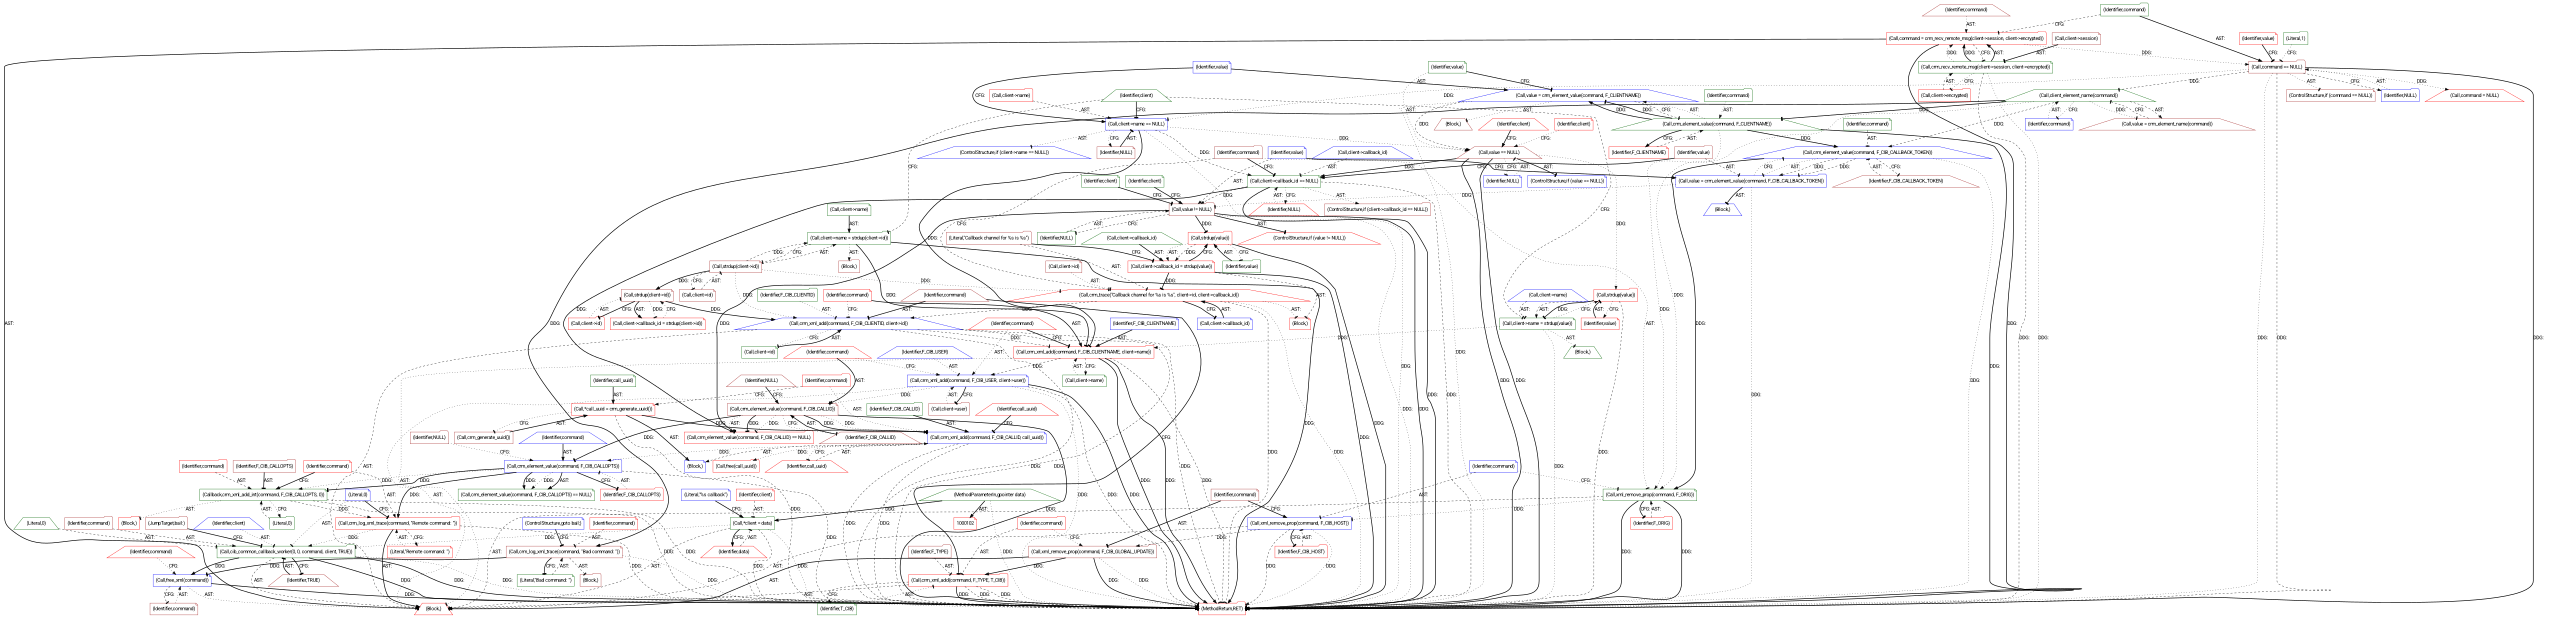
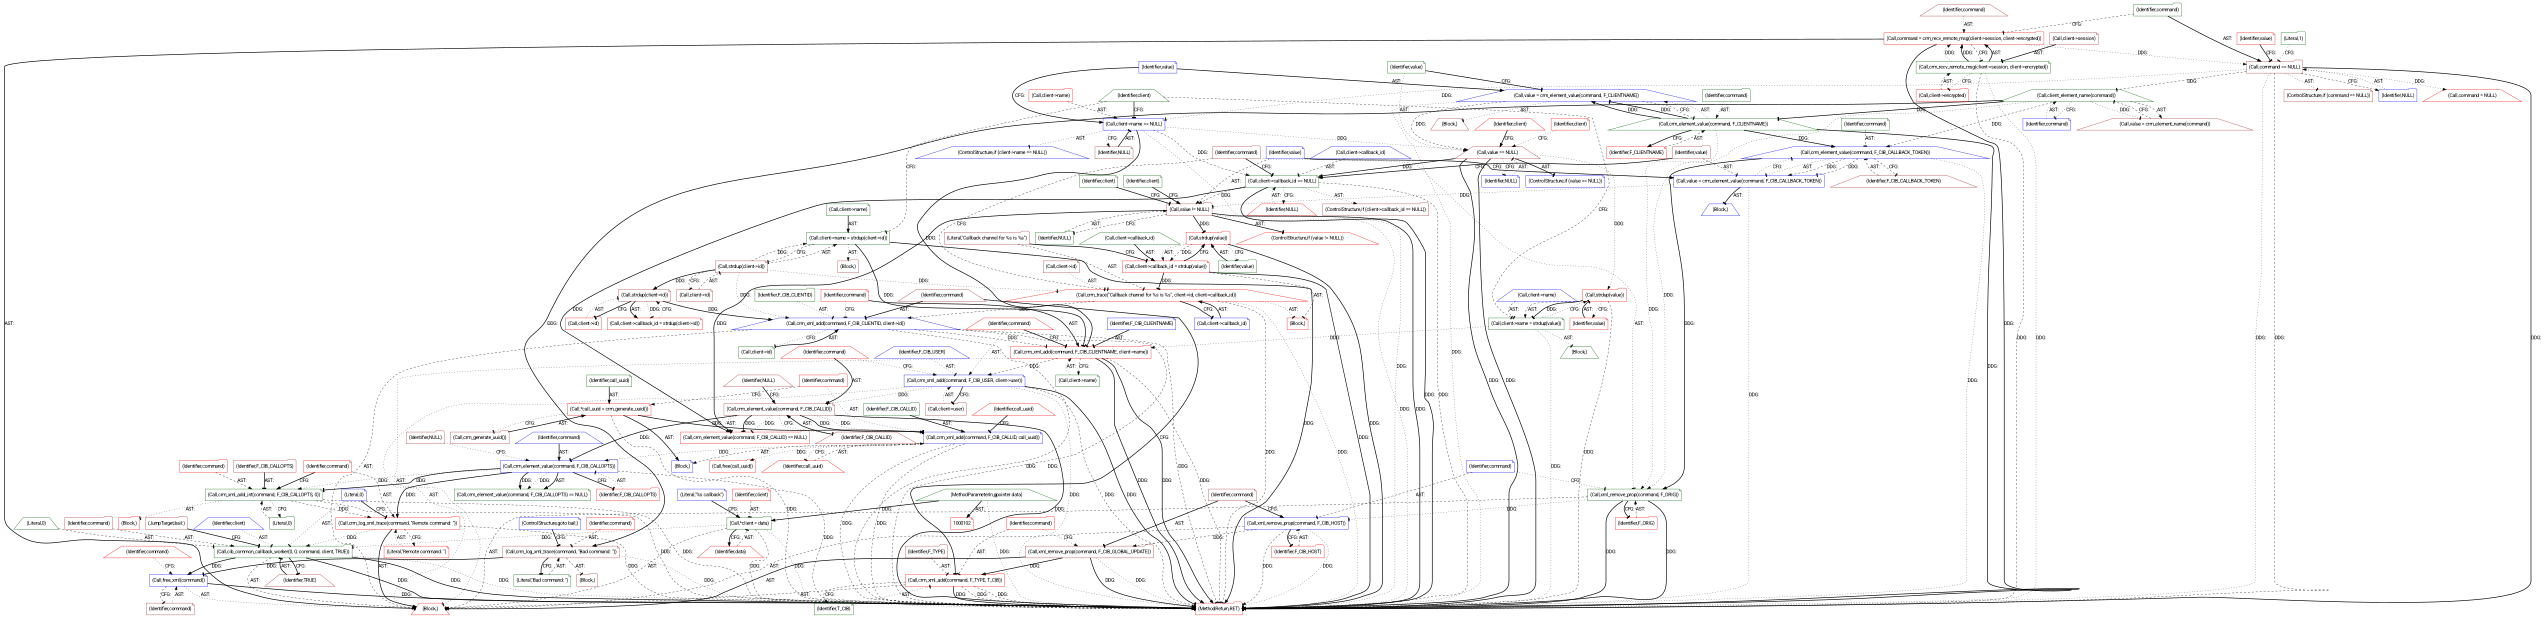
(1117, 337) -> (1115, 337)
(263, 495) -> (264, 495)
